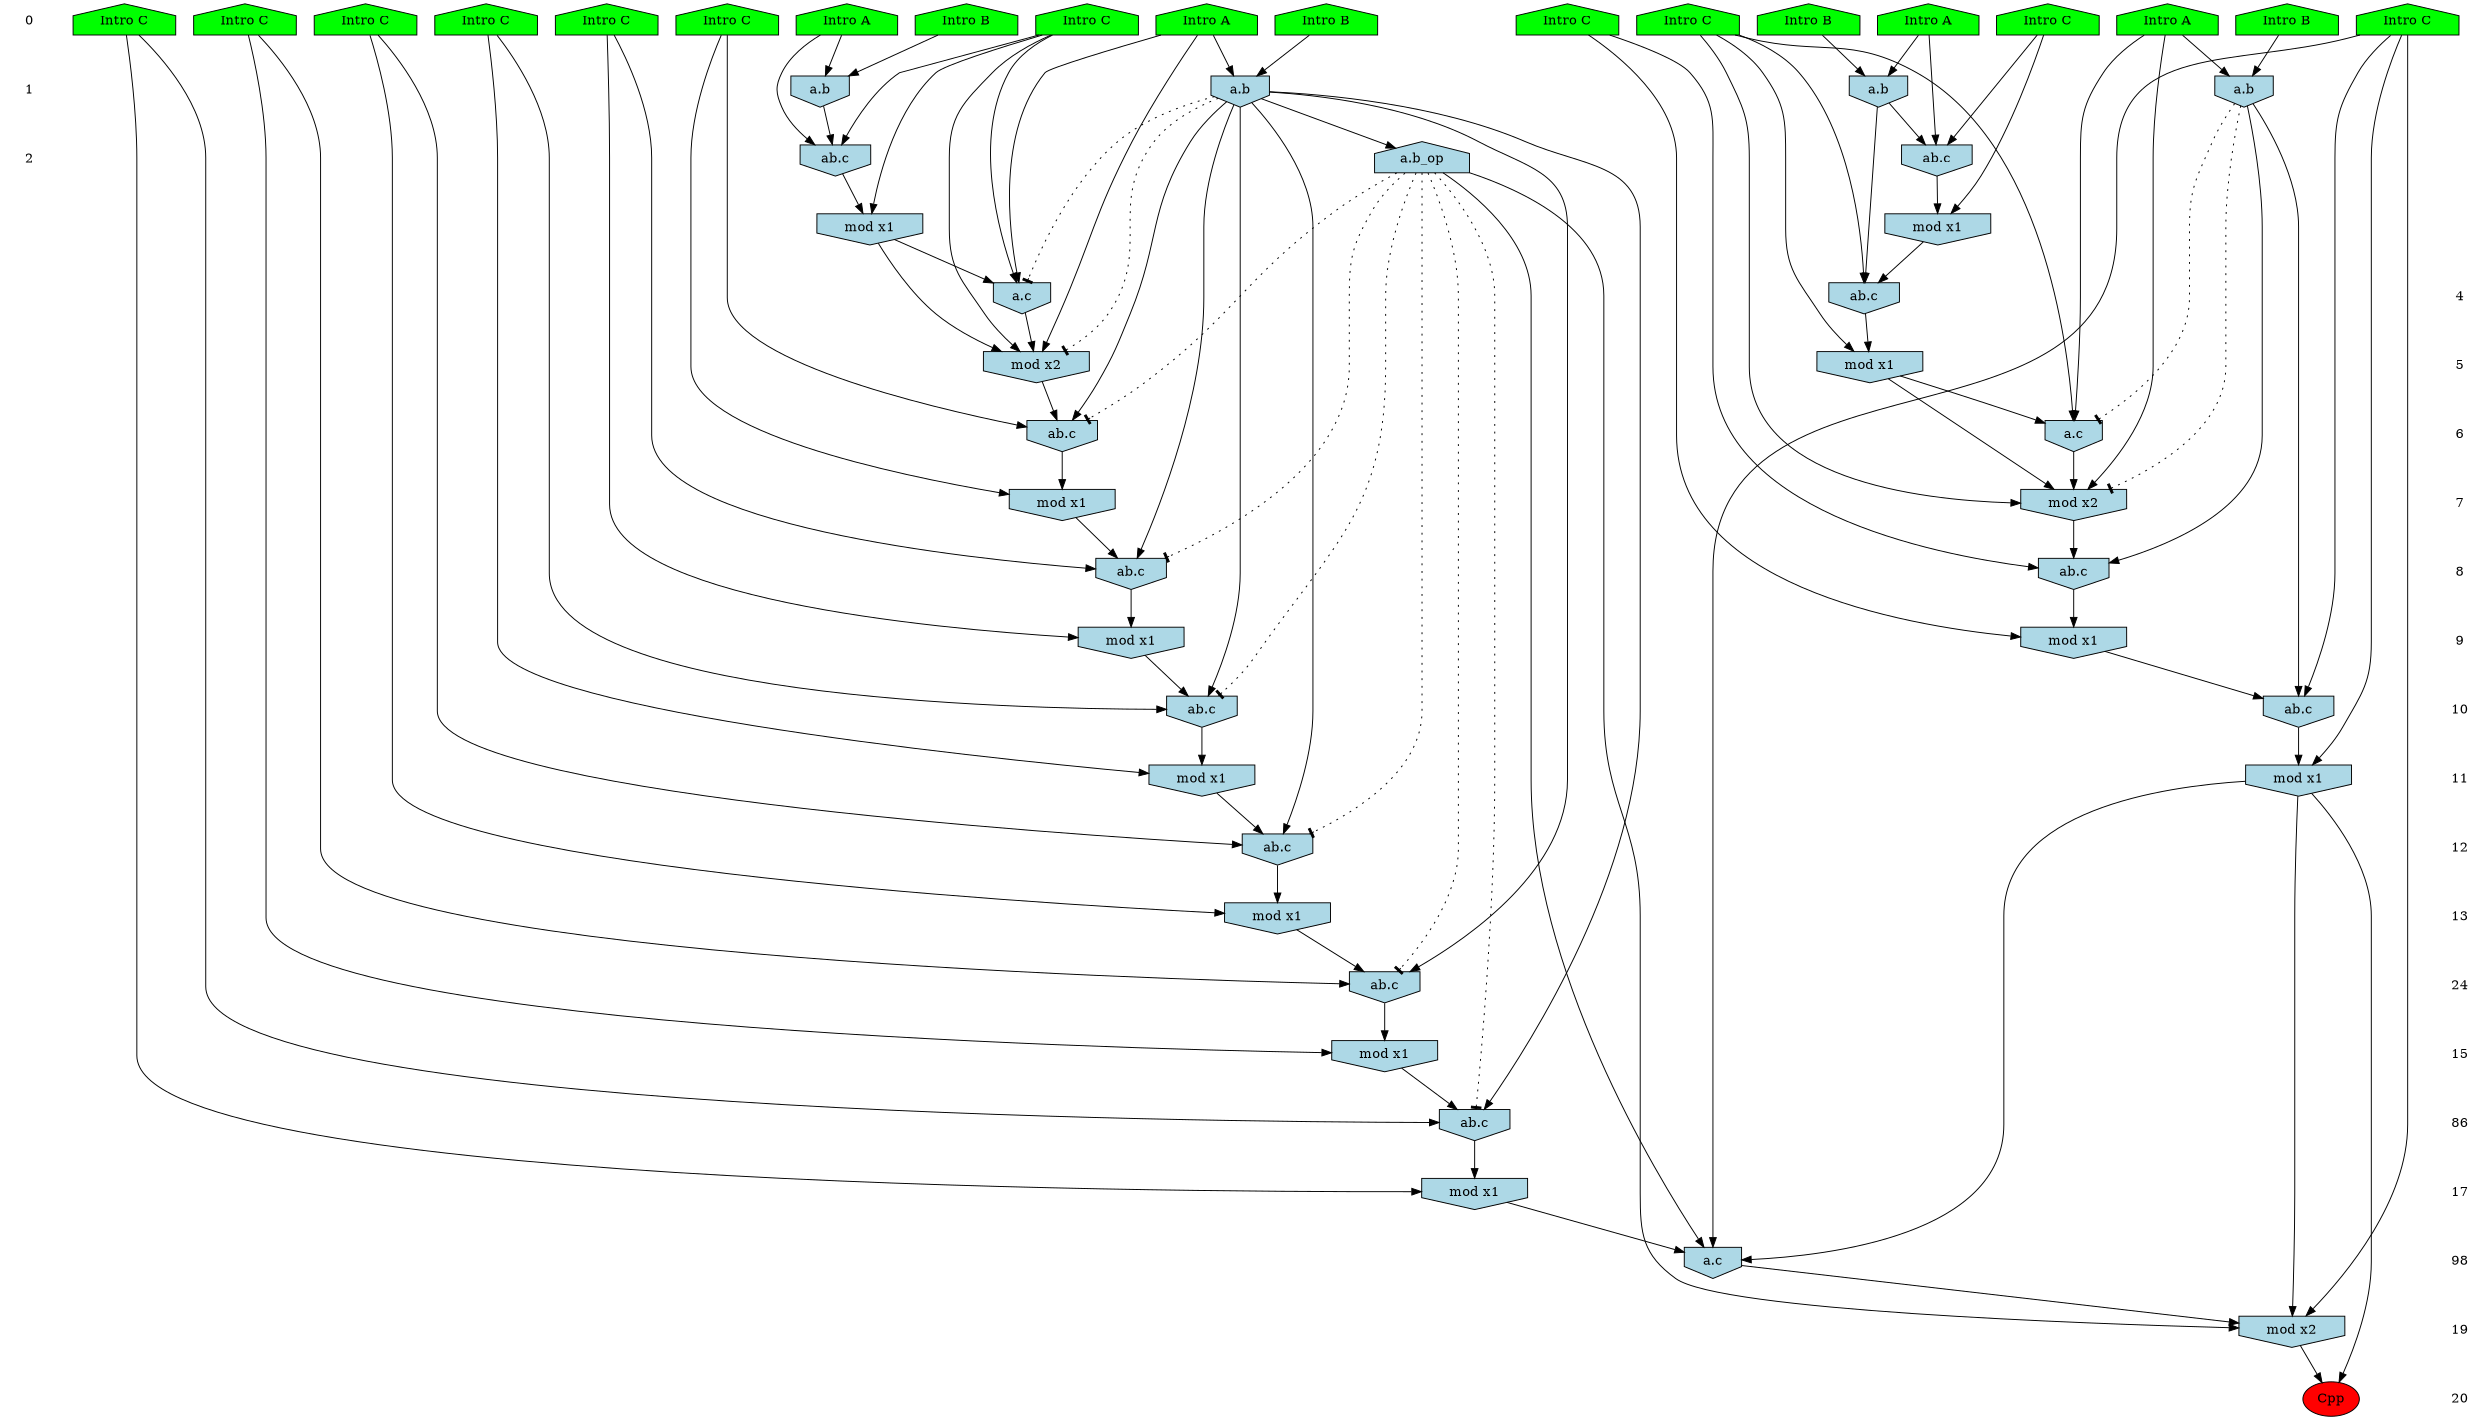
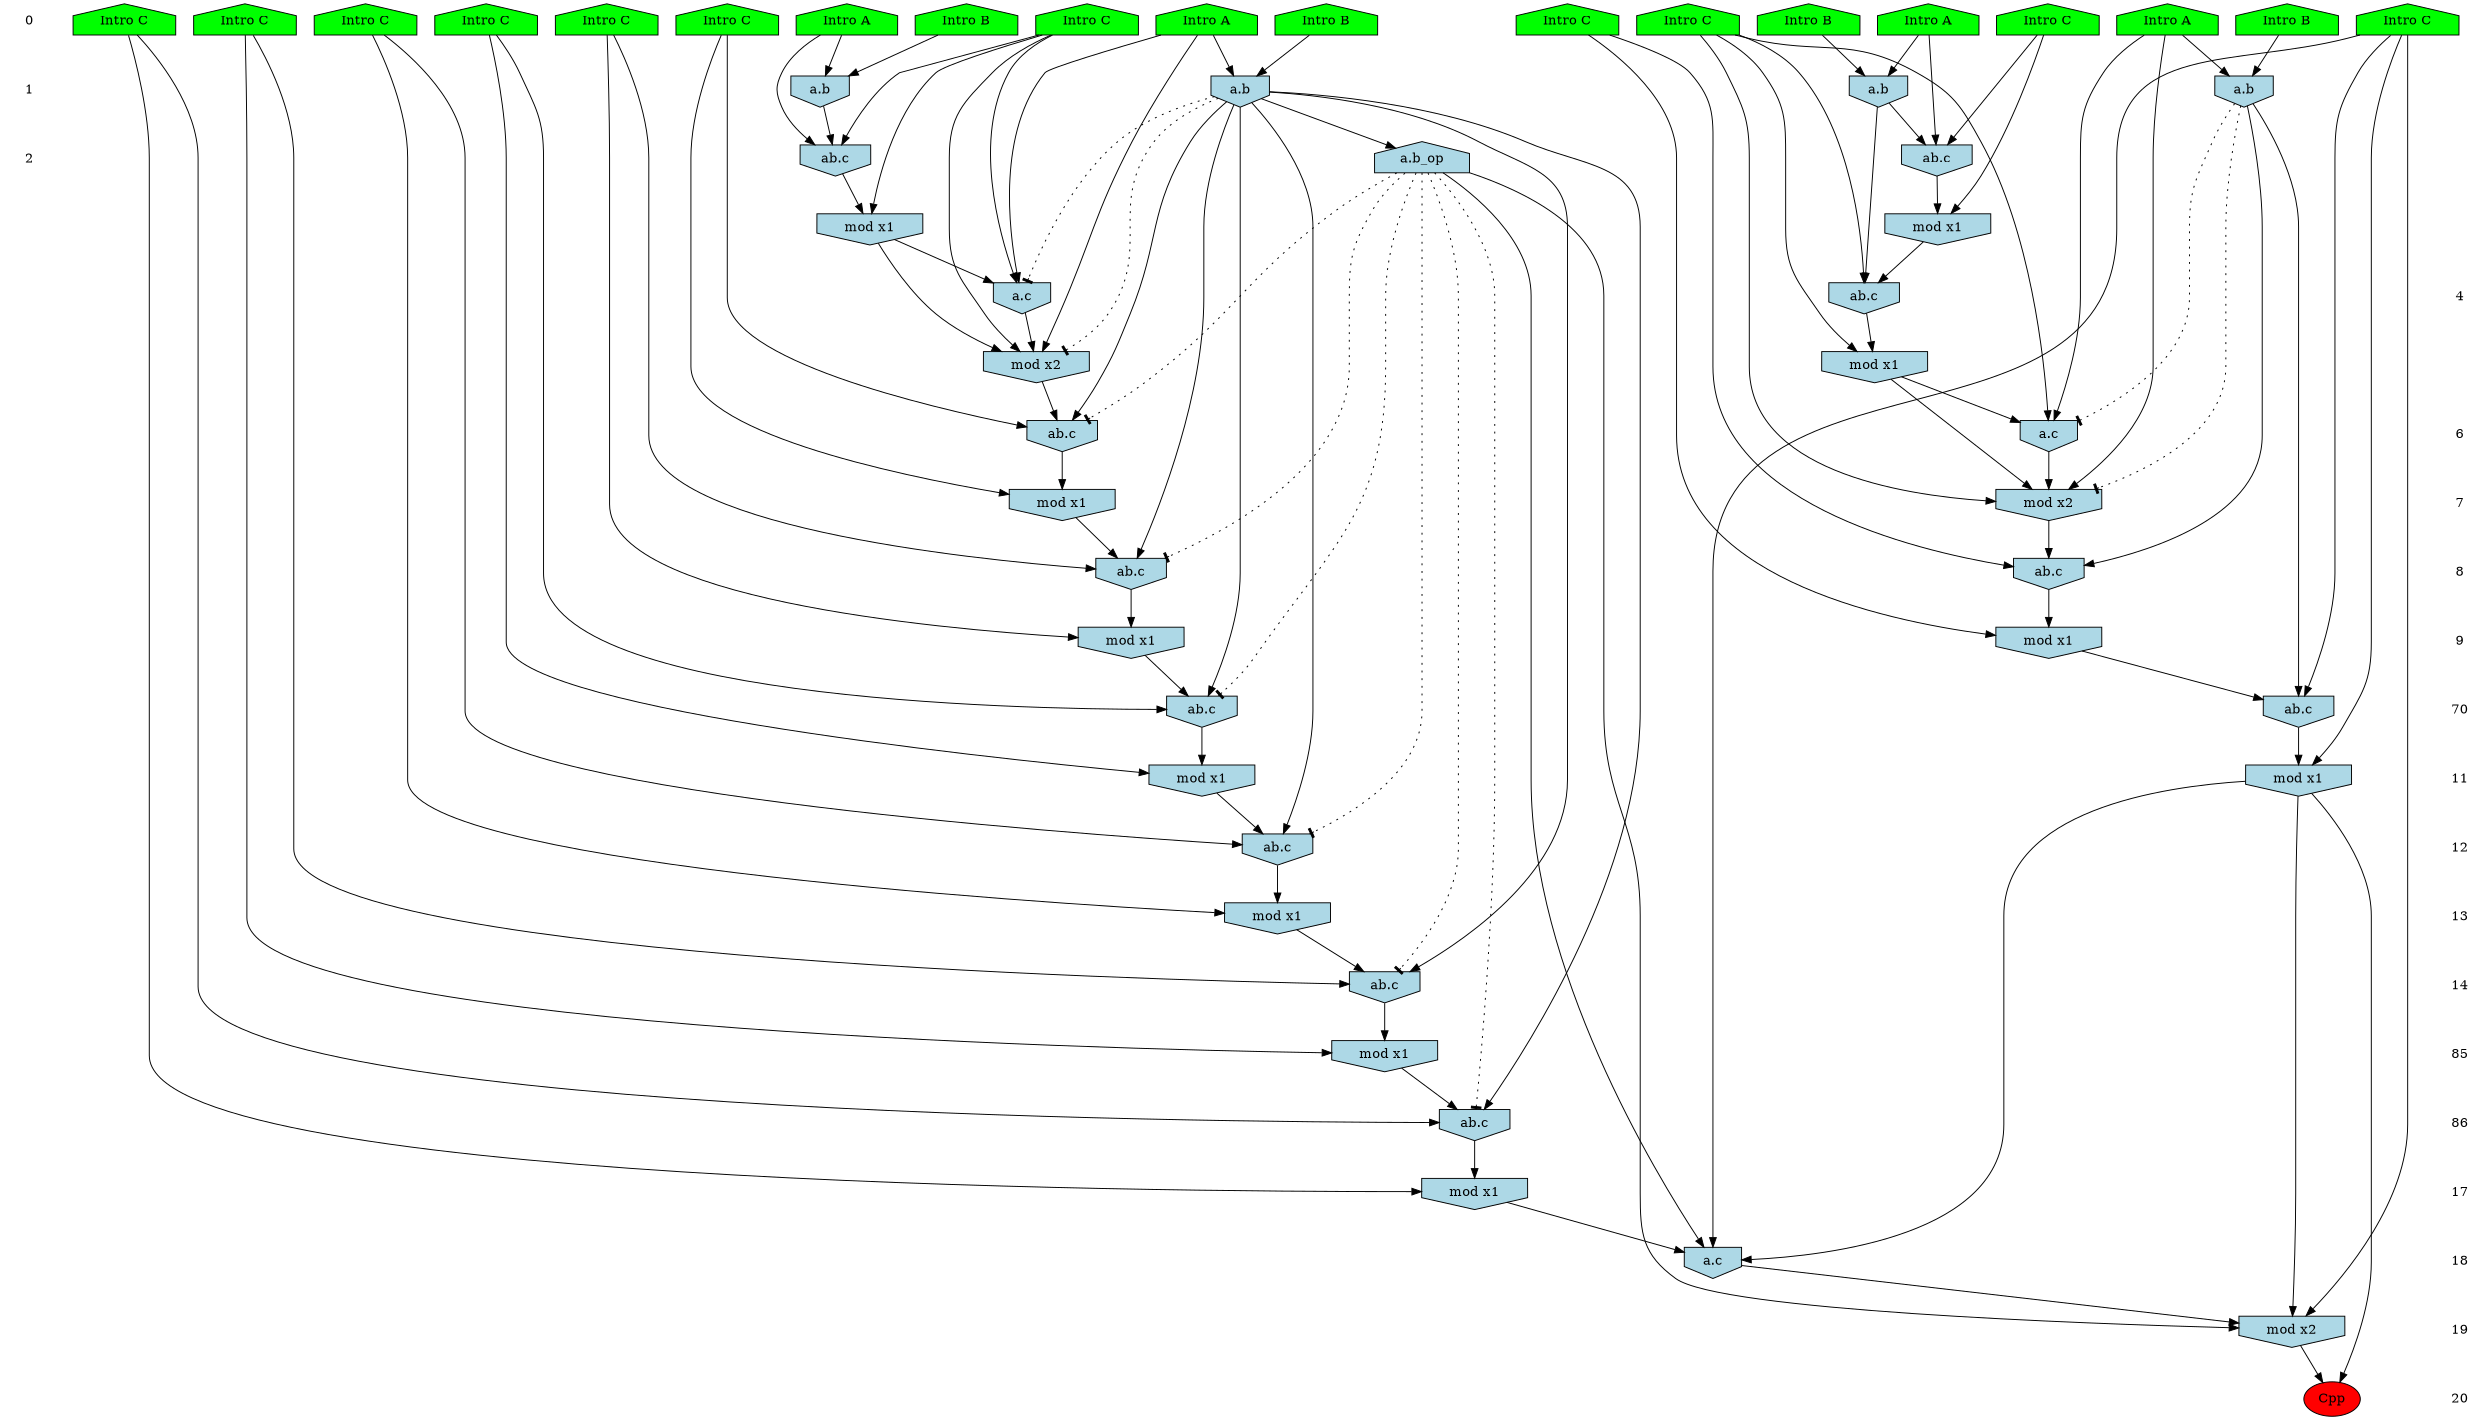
(2460, 366) -> none
(2460, 710) -> (2460, 710)
(2460, 986) -> (2460, 986)
(2460, 1055) -> (2460, 1055)
(2460, 1261) -> (2460, 1261)
